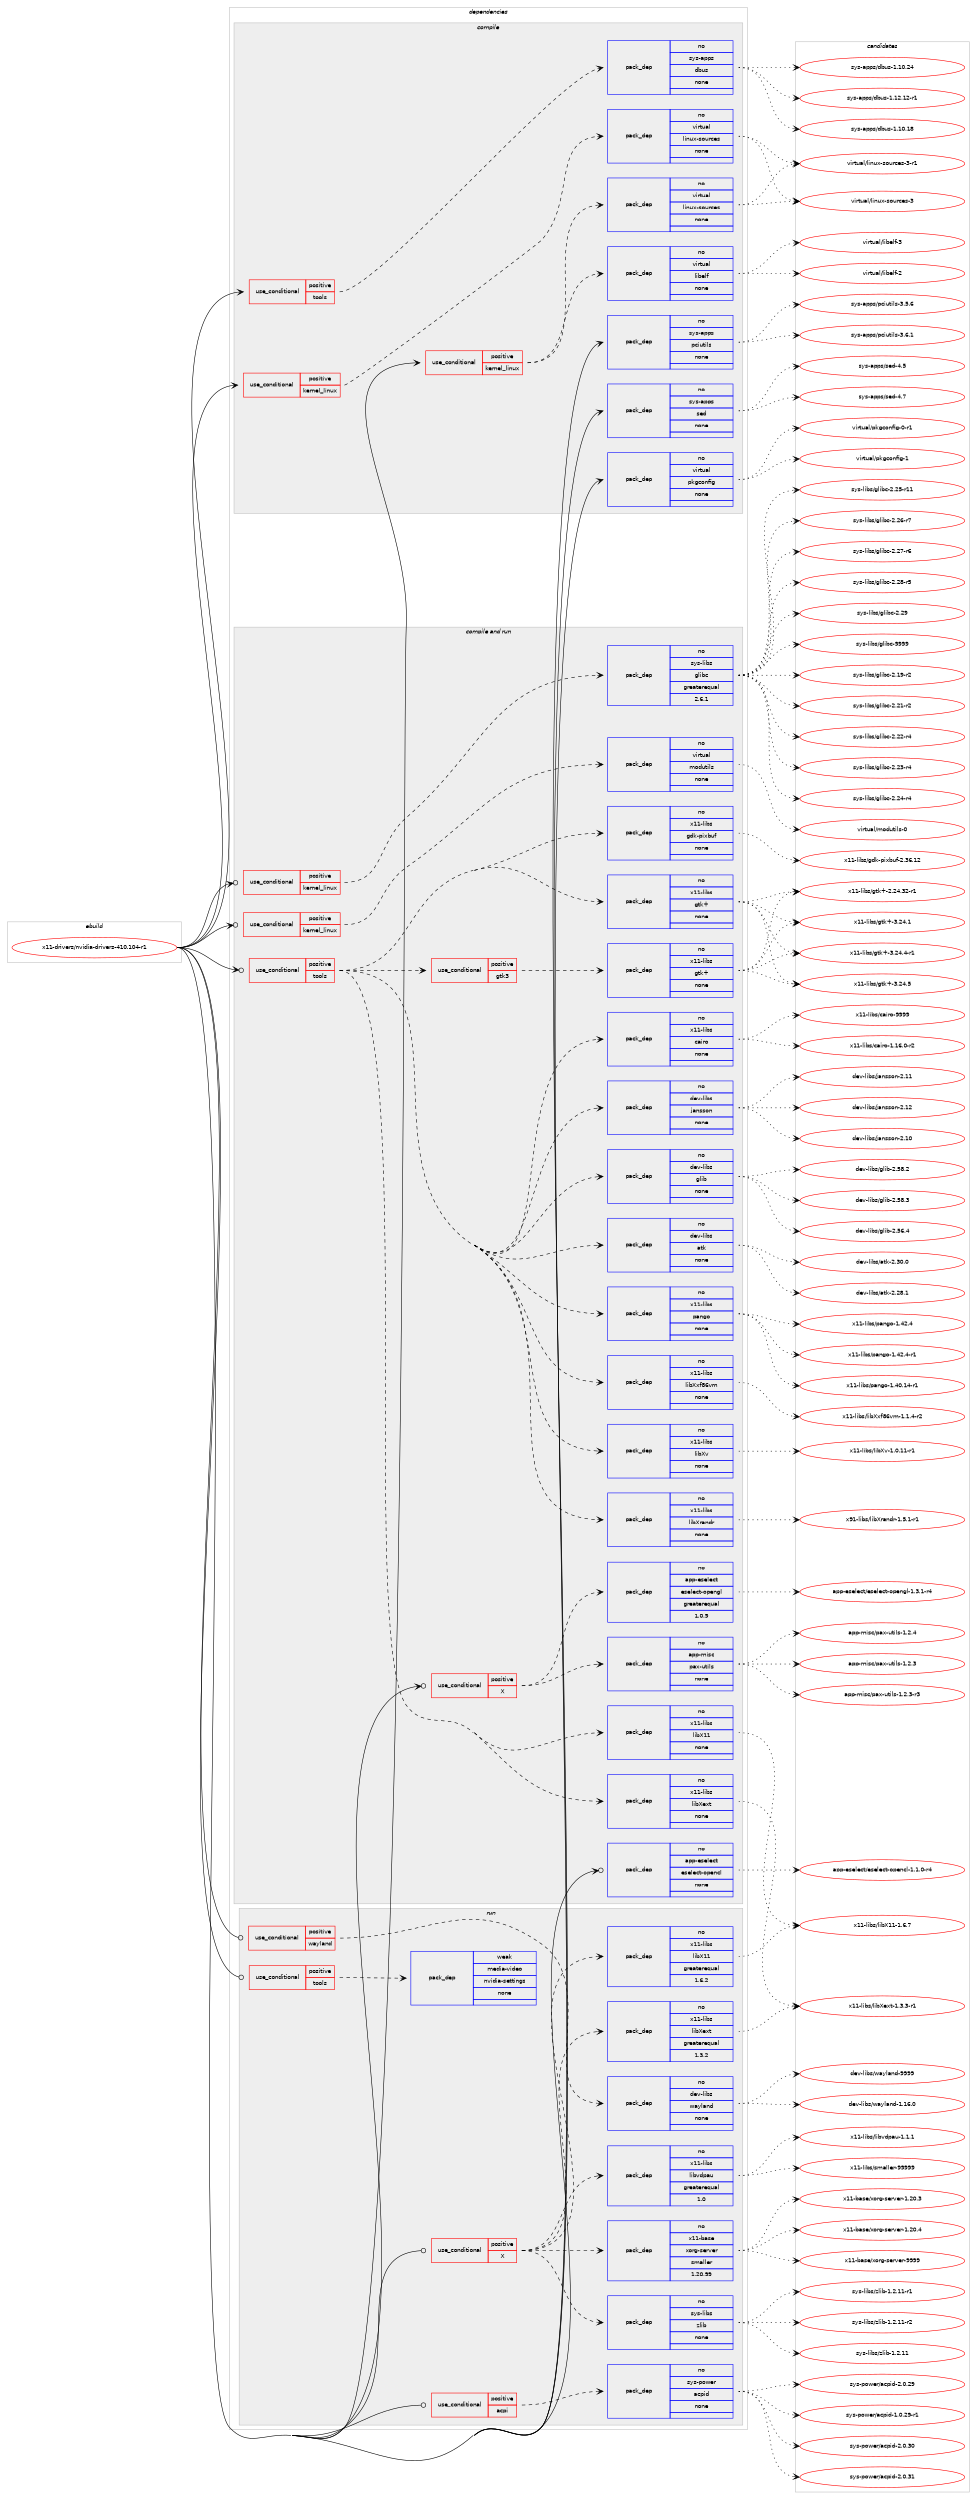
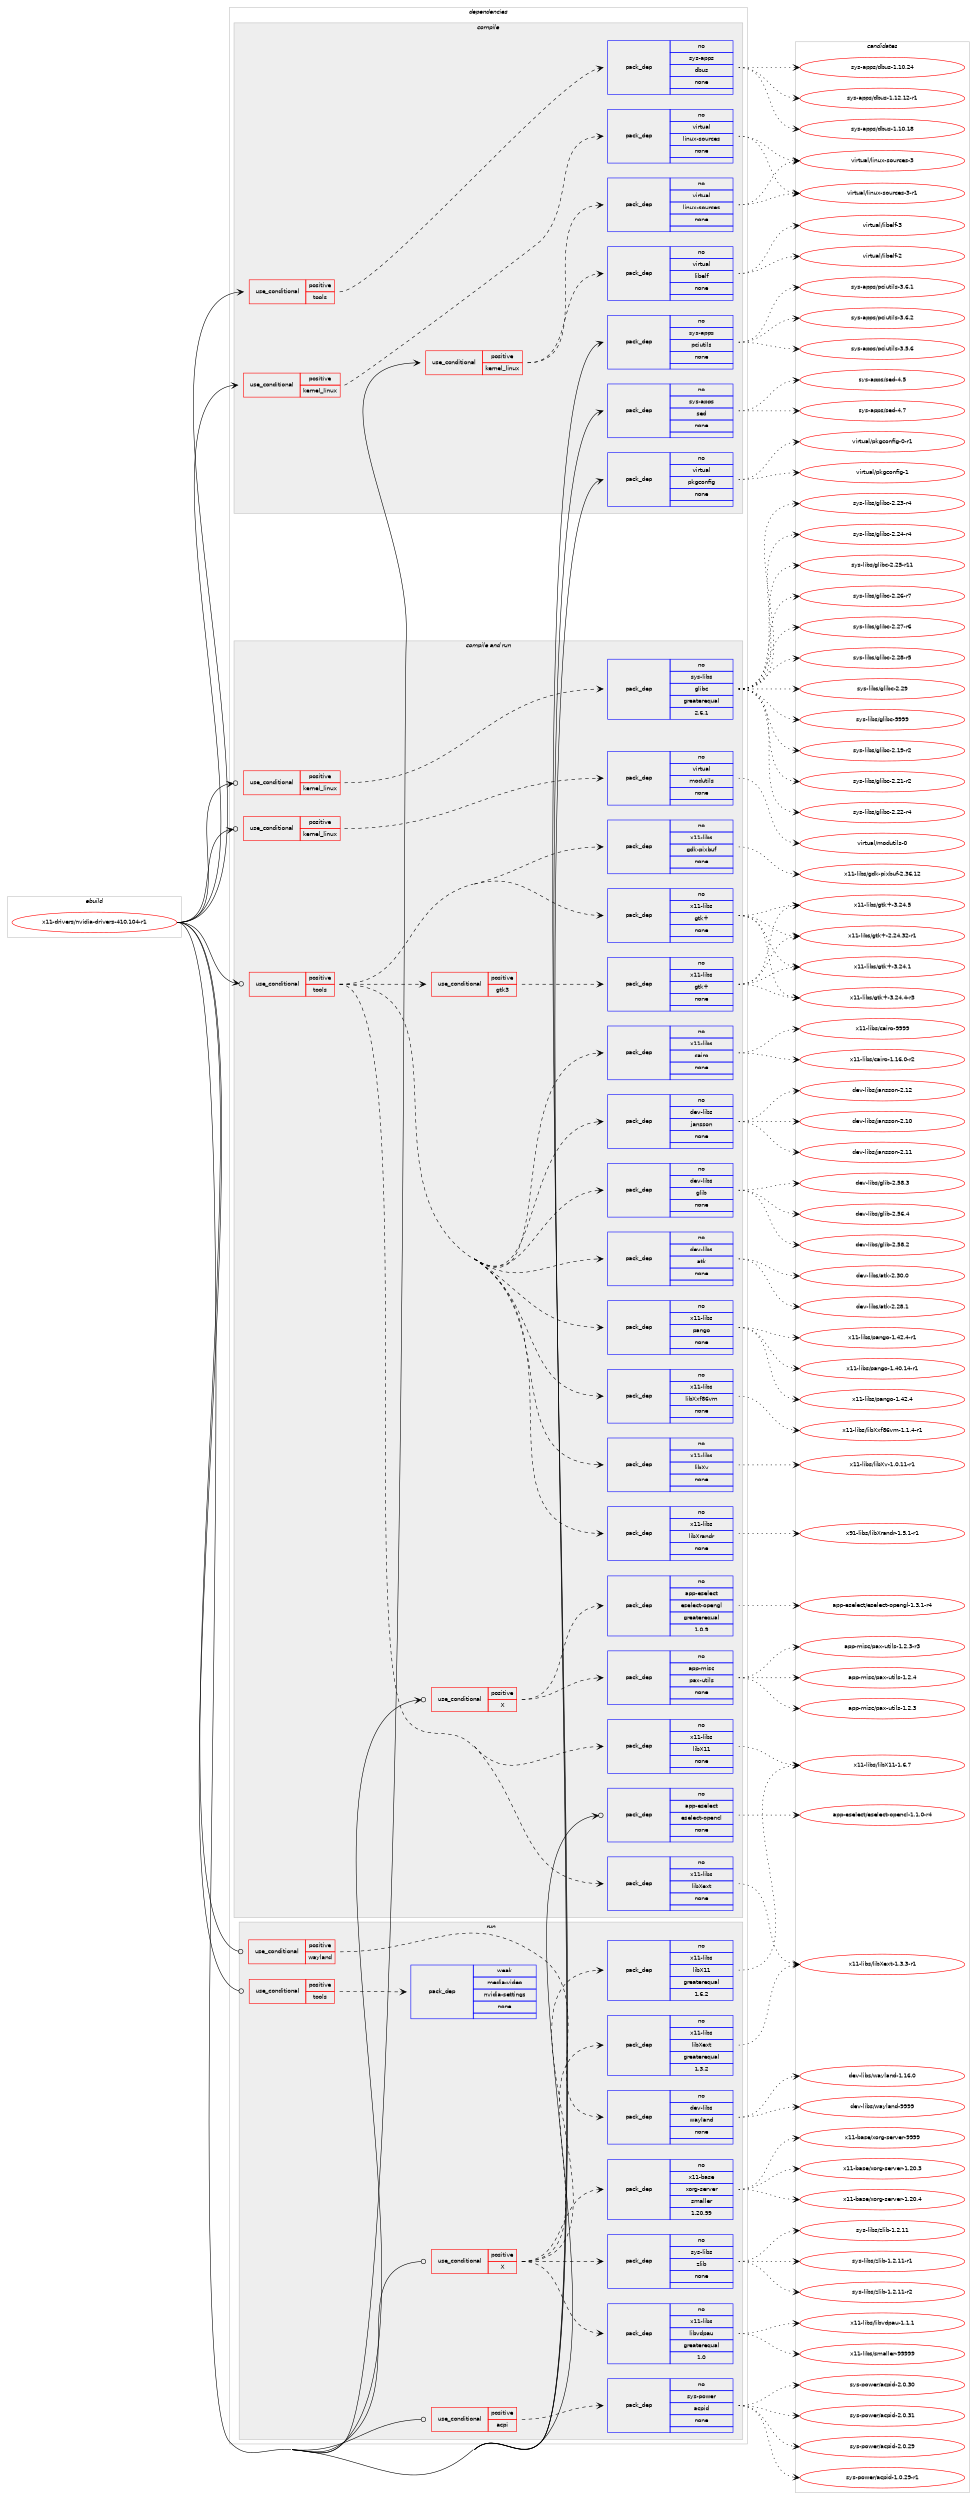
none -> (882, 318)
(882, 953) -> (882, 998)
(882, 1417) -> (882, 1431)
